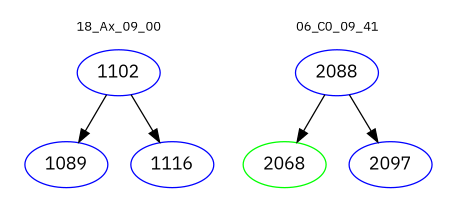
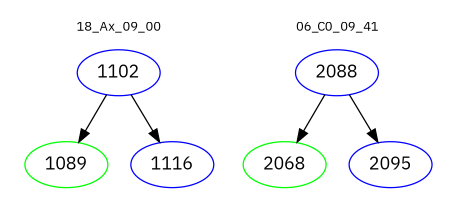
(66, 165) -> (66, 165)
(391, 165) -> (391, 165)
